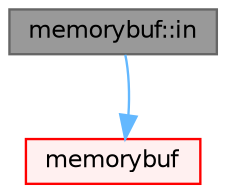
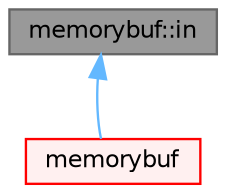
(129, 85) -> (98, 109)
